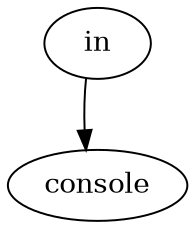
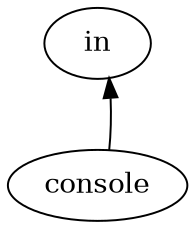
(84, 104) -> (111, 124)
